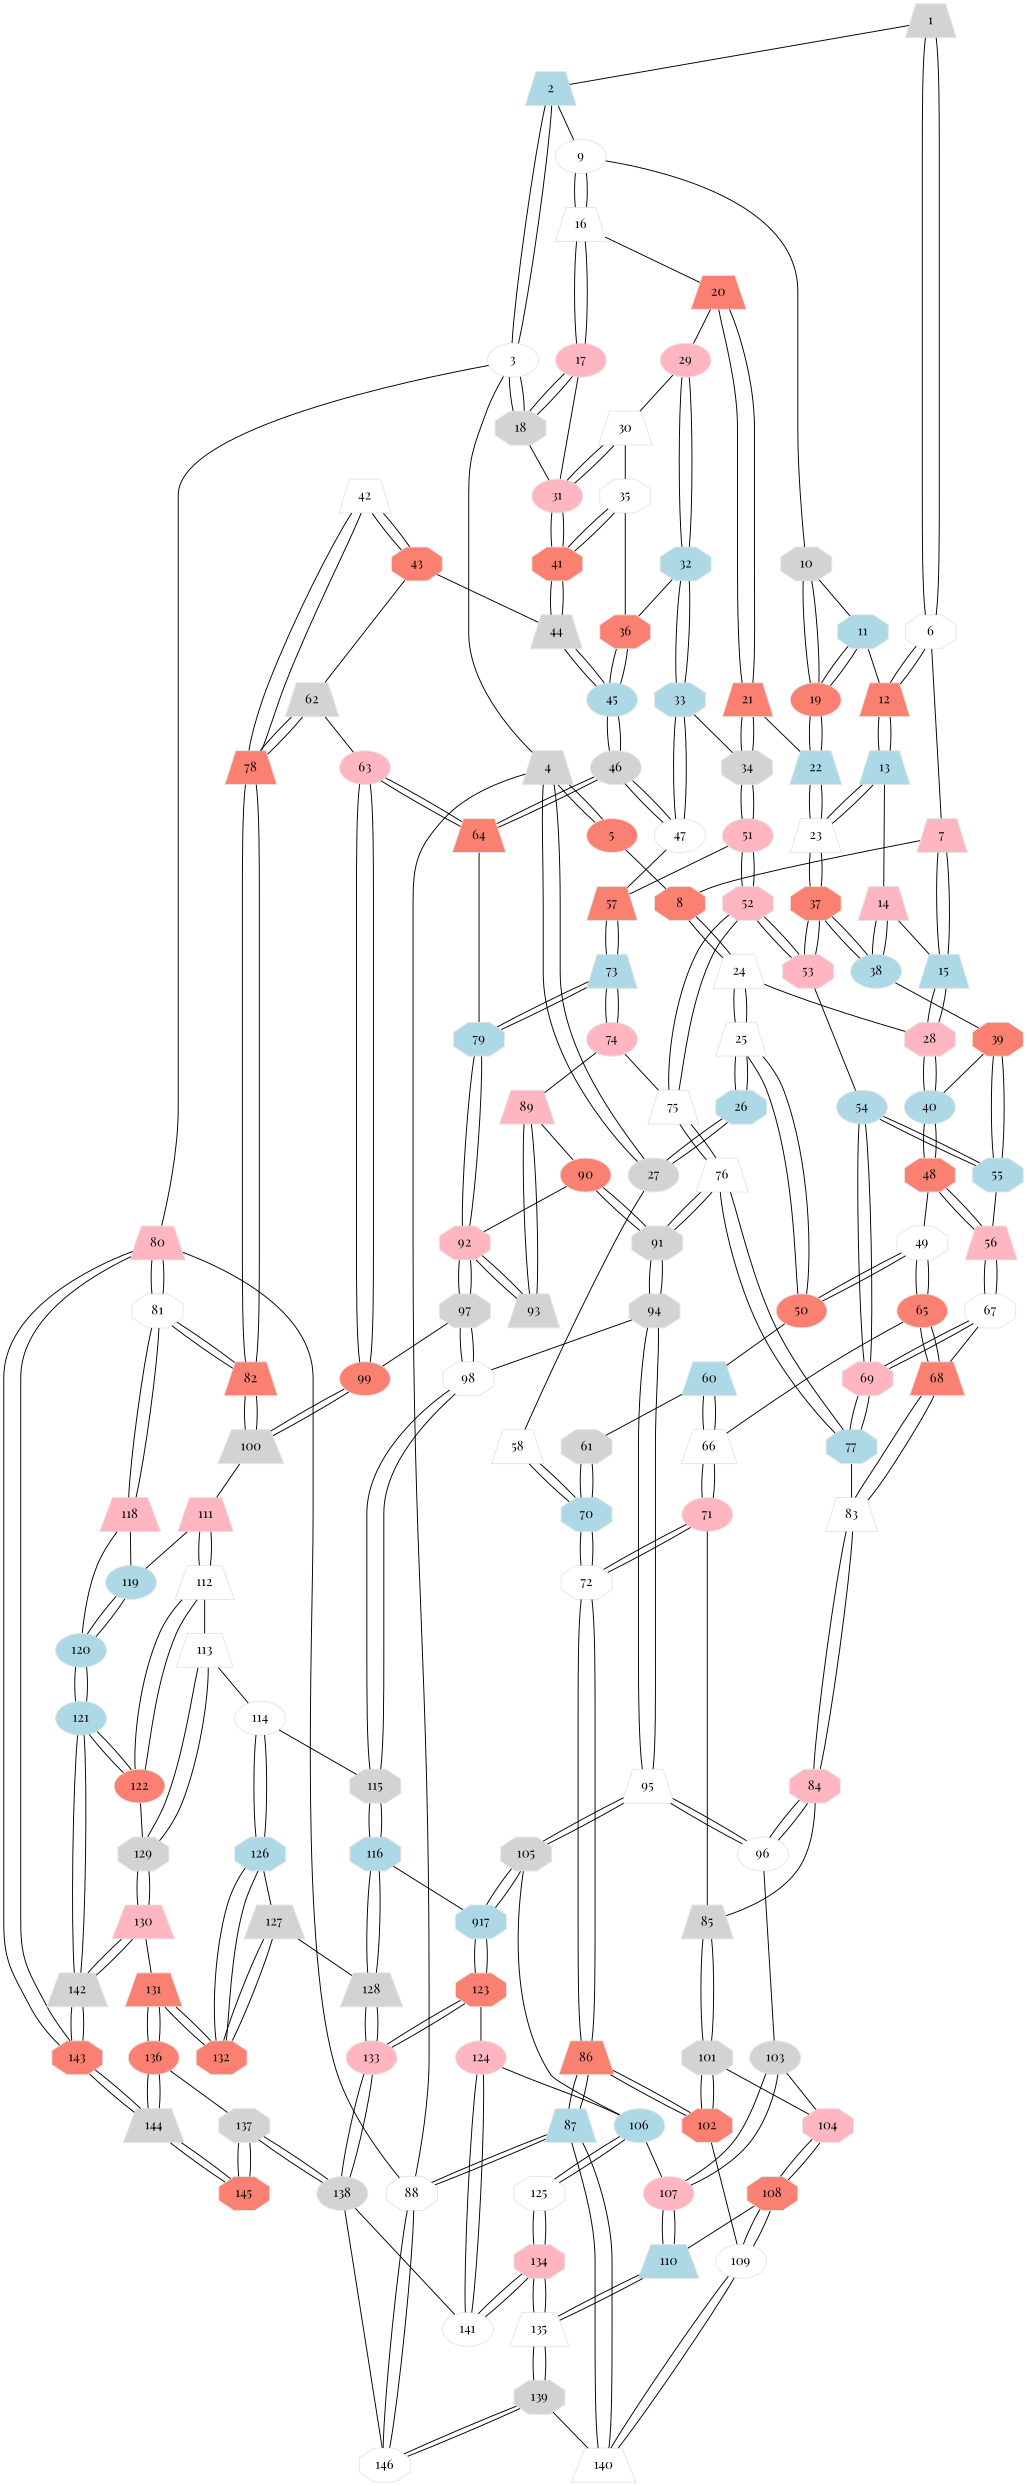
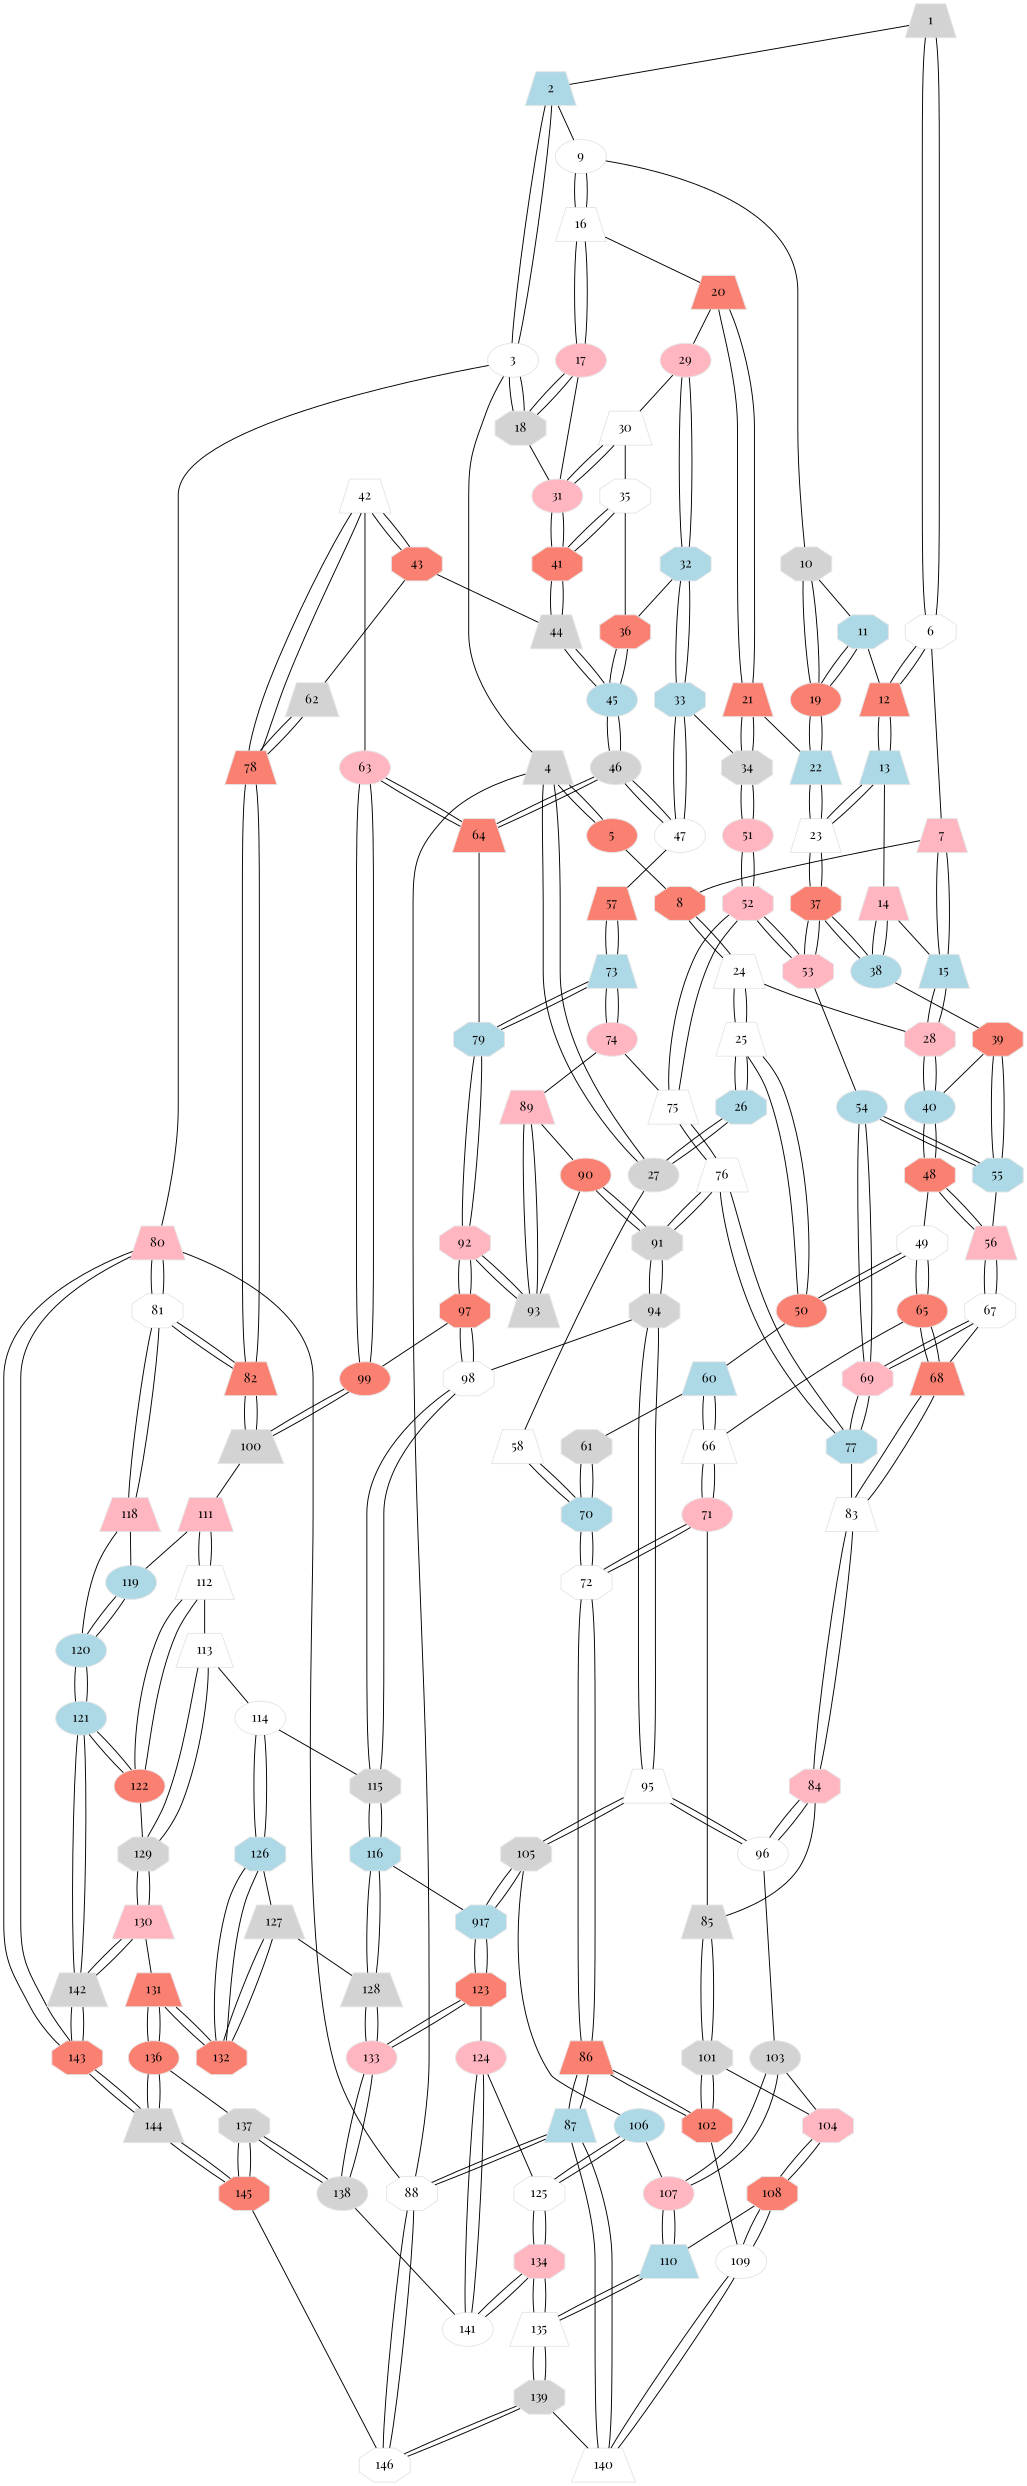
(339, 735) -> (365, 620)
(679, 870) -> none
(517, 1214) -> (560, 1243)
(465, 1311) -> (465, 1311)
(561, 2091) -> (510, 2125)
(364, 2329) -> (314, 2329)
